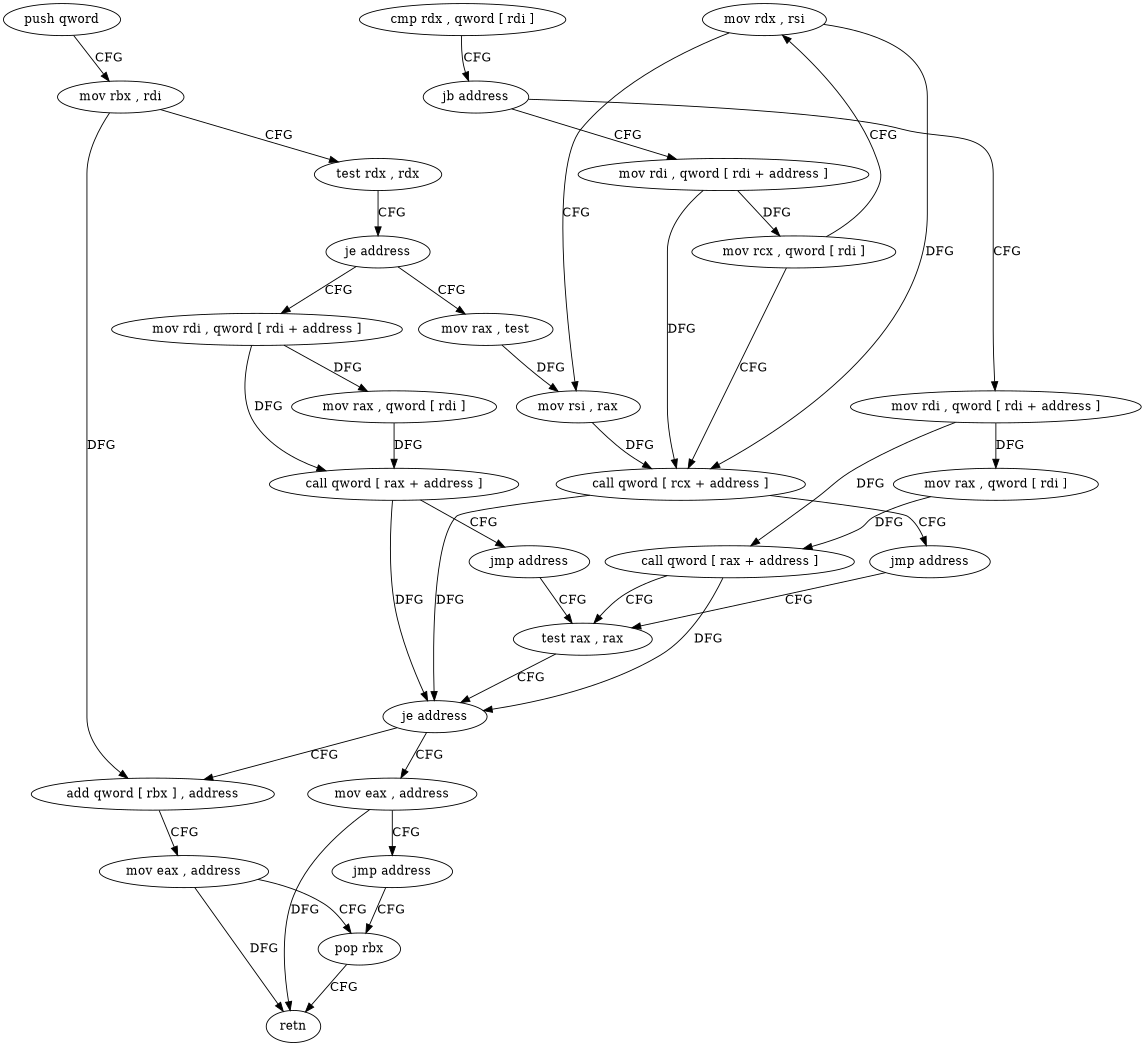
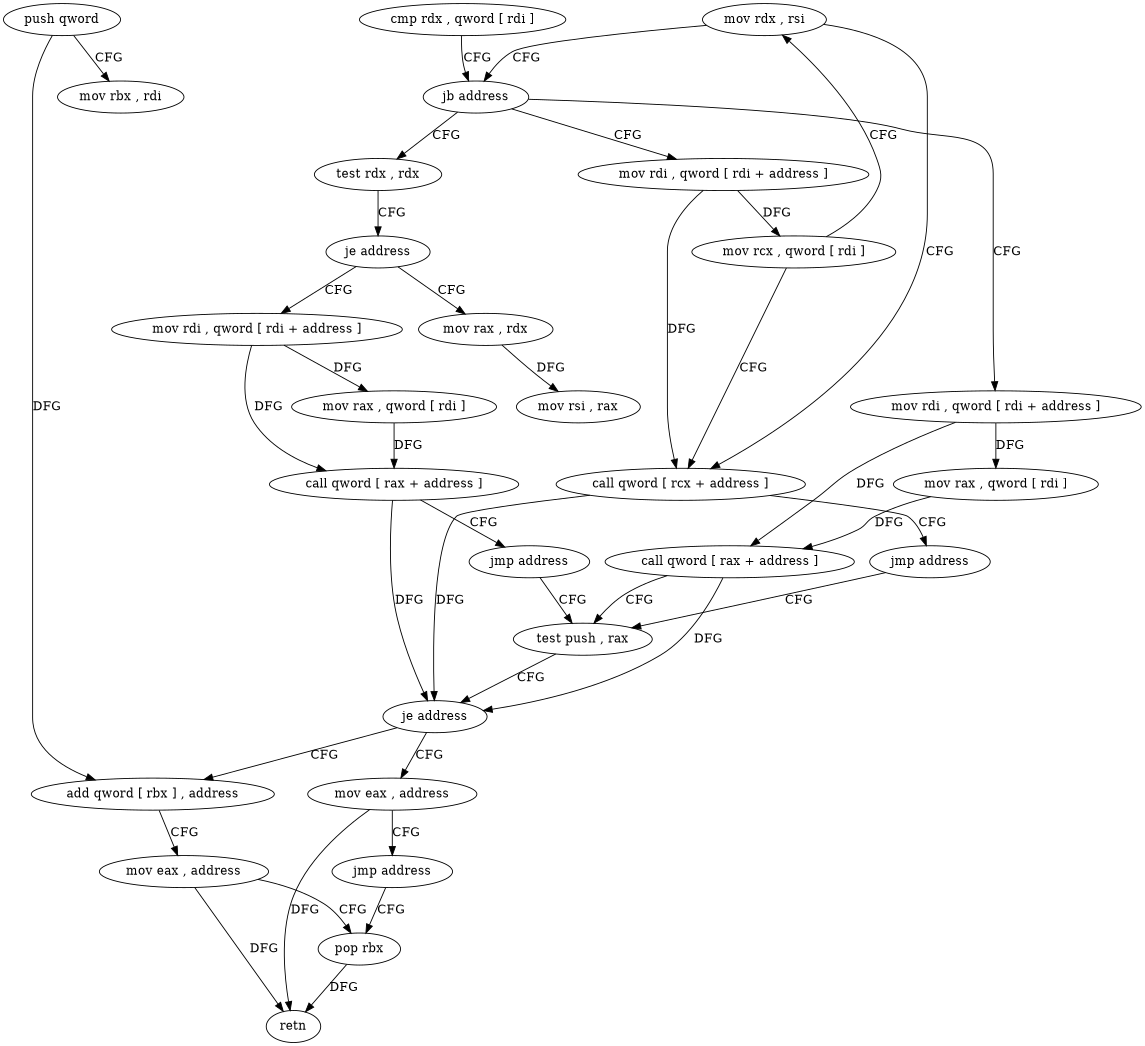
(245, 134) -> (431, 133)
(568, 165) -> (593, 37)
(940, 252) -> (940, 252)
(486, 329) -> (486, 329)
(617, 445) -> none
(87, 446) -> (33, 417)
(583, 639) -> (583, 639)
(344, 988) -> (344, 988)
